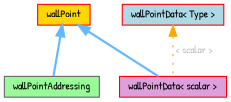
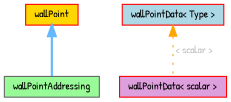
(123, 54) -> none
